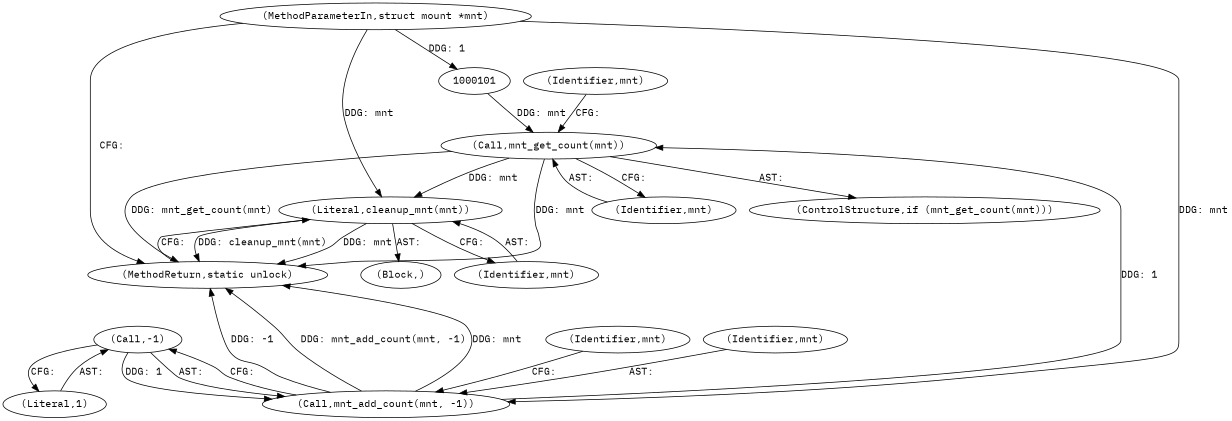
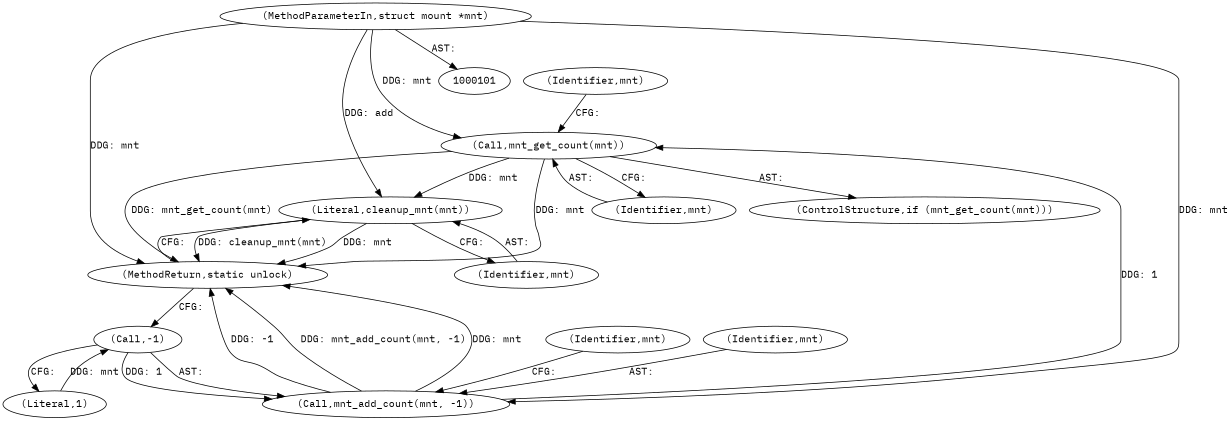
(447, 49) -> (447, 49)
(507, 111) -> (388, 101)
(369, 113) -> (369, 113)
(115, 146) -> (115, 146)
(401, 275) -> none
(95, 372) -> (95, 372)
(234, 379) -> (175, 305)
